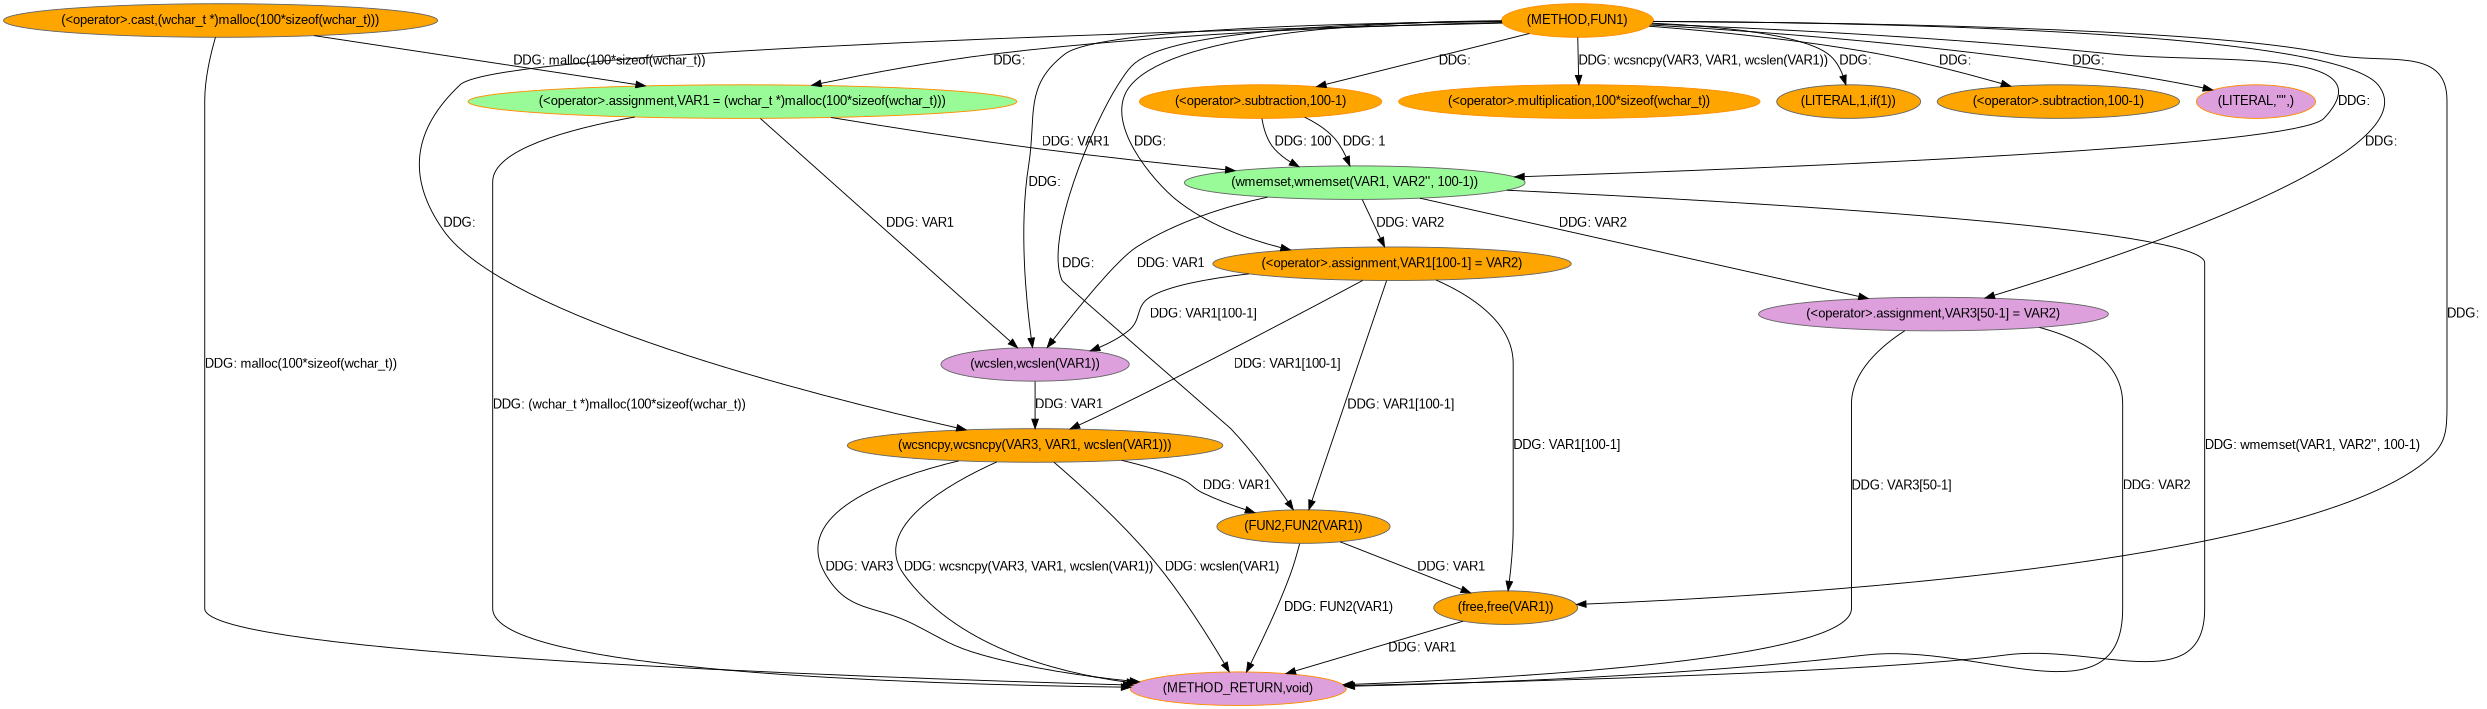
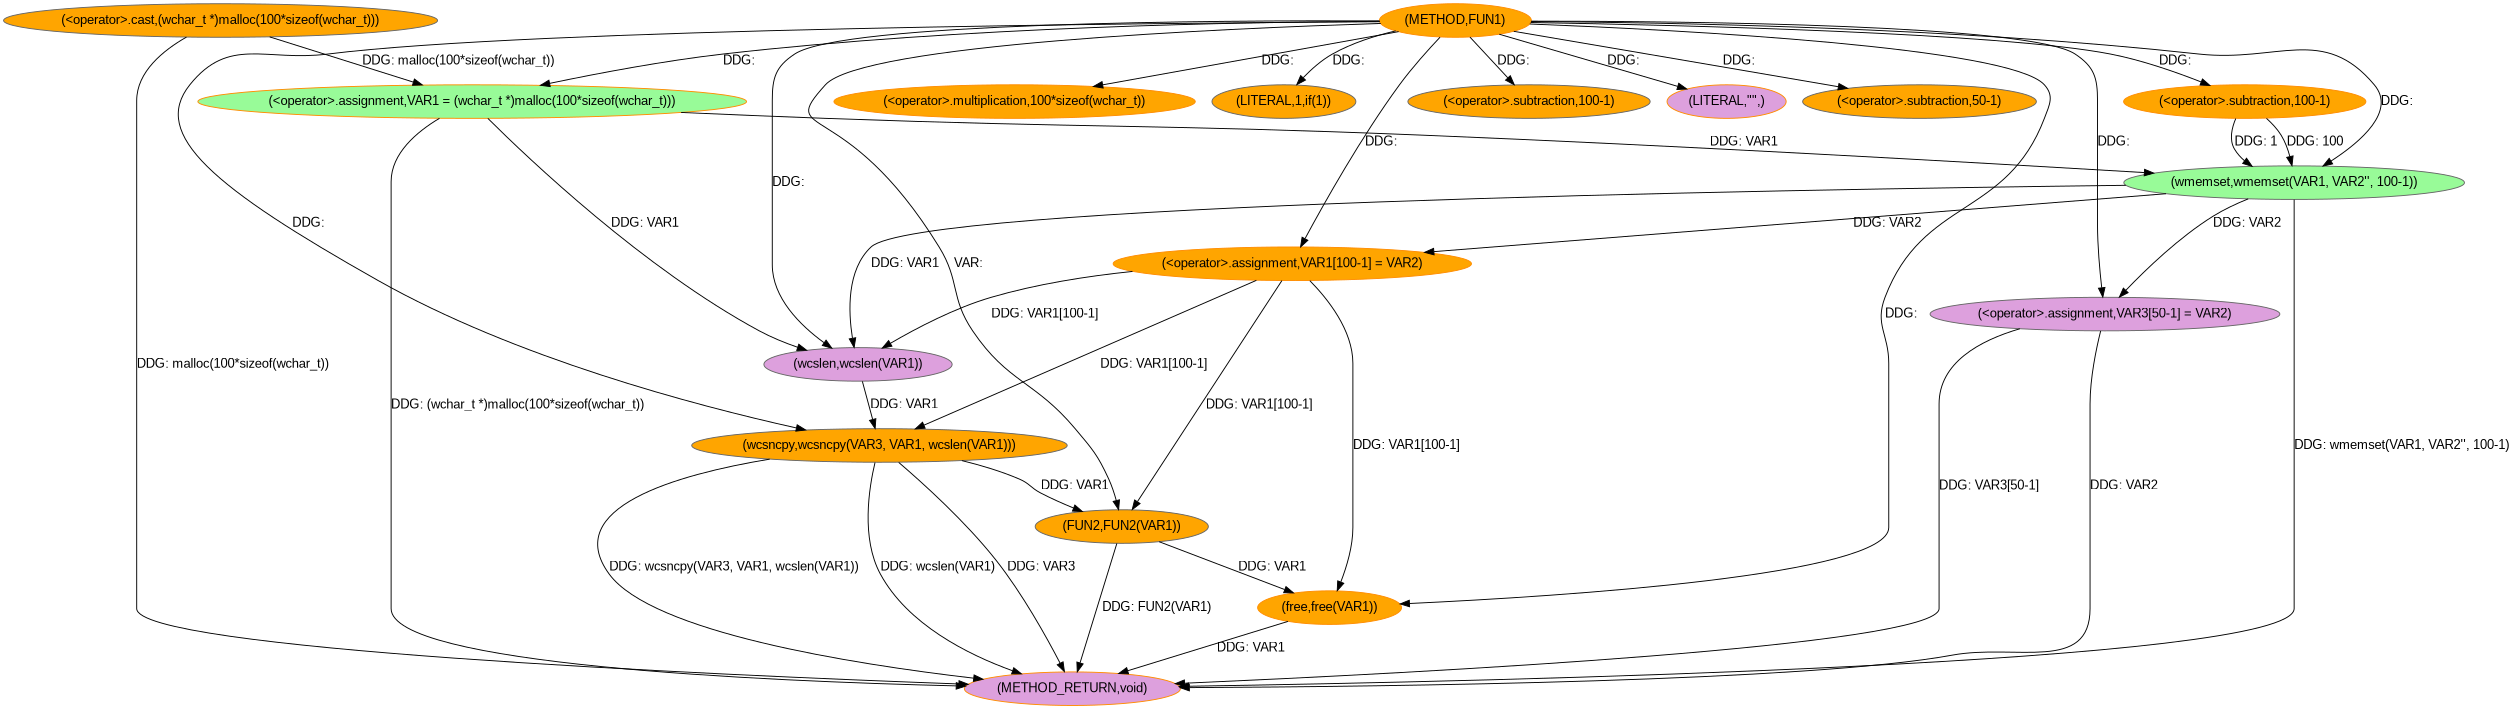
(1703, 61) -> (1280, 61)
none -> (1920, 102)
(1080, 264) -> (970, 264)
(1392, 264) -> (1292, 264)
(1506, 608) -> (1330, 608)
